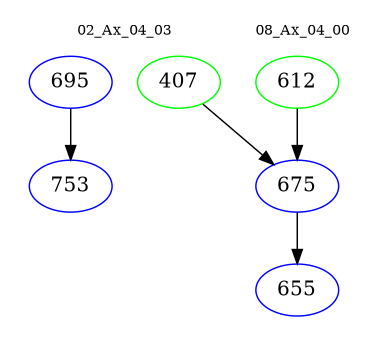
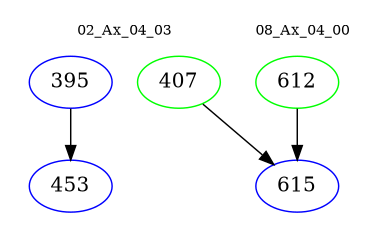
(71, 82) -> (71, 82)
(71, 186) -> (71, 186)
(297, 186) -> (297, 186)
(297, 290) -> none
